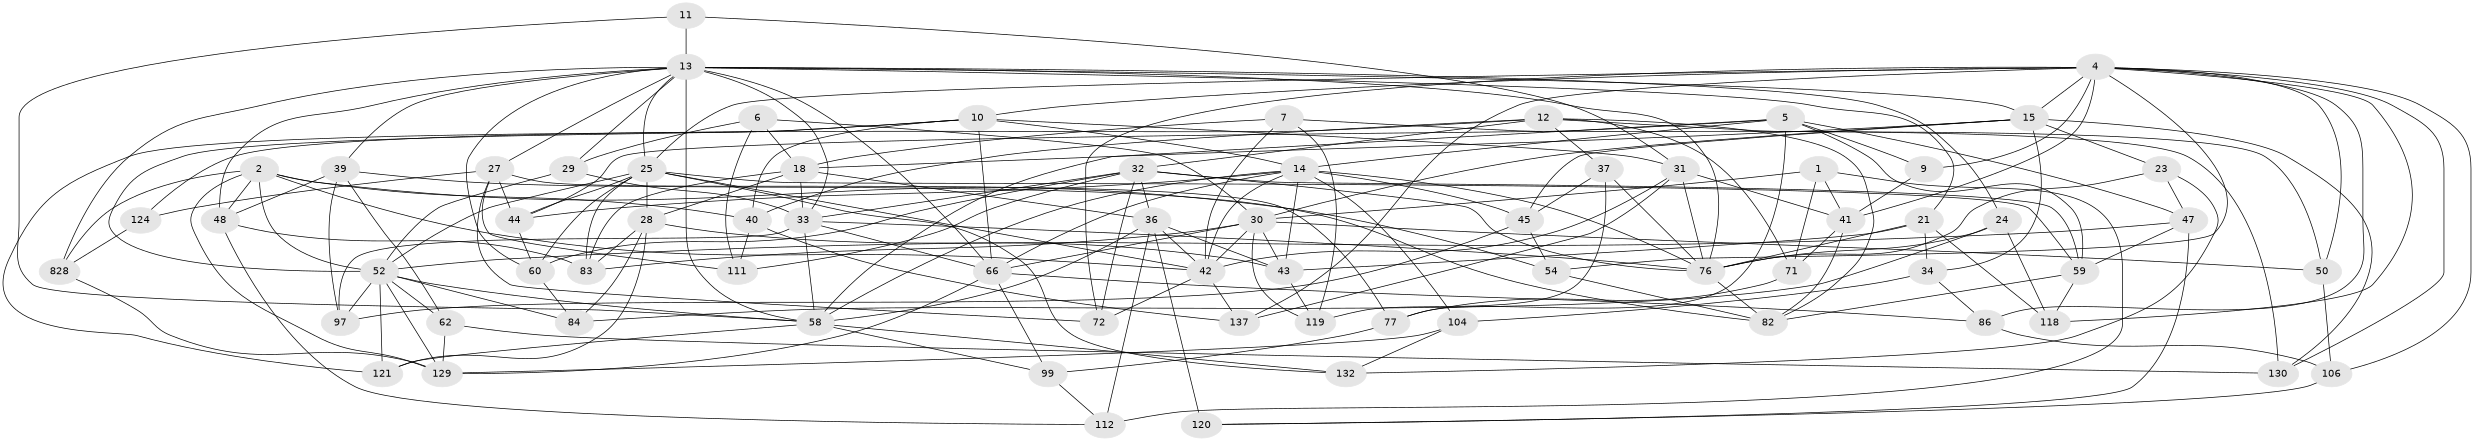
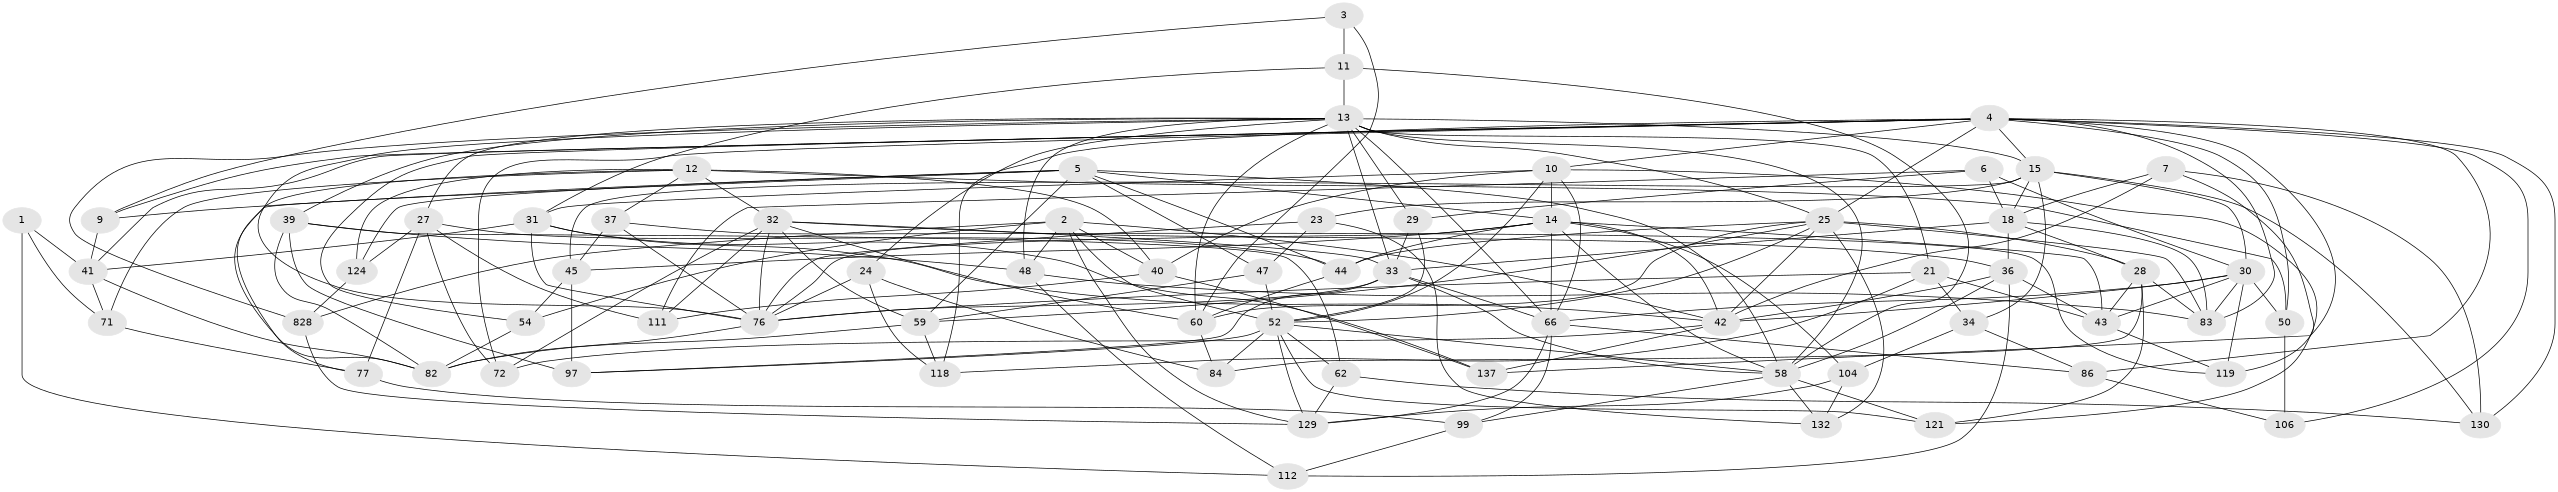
none -> (1344, 16)
none -> (2206, 164)
none -> (696, 184)
(1551, 196) -> none
(1202, 425) -> none
